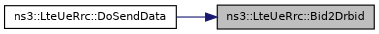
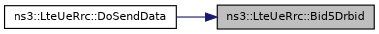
(296, 17) -> (296, 17)
